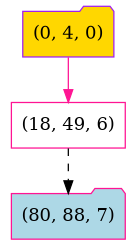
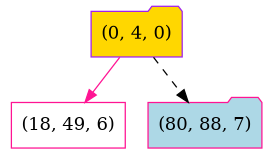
(68, 165) -> (167, 75)
